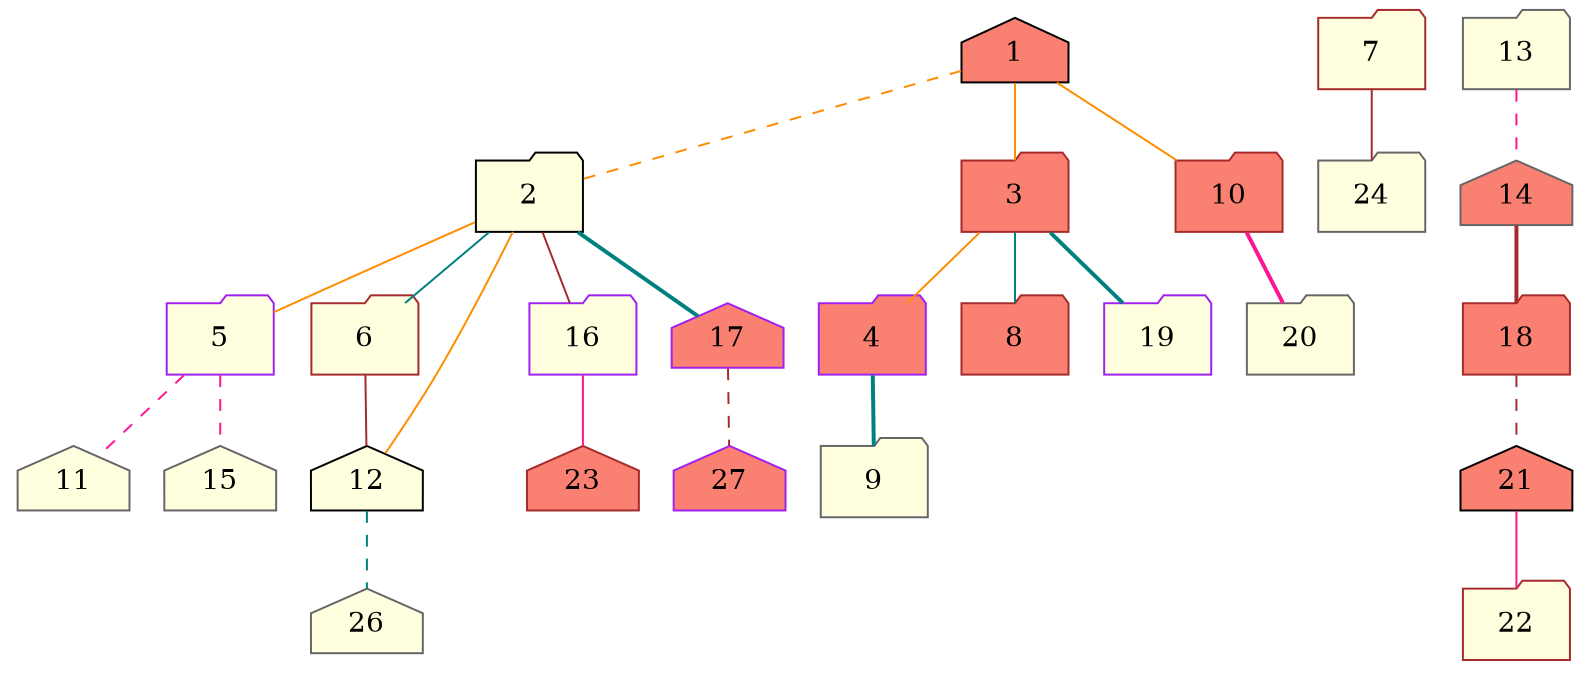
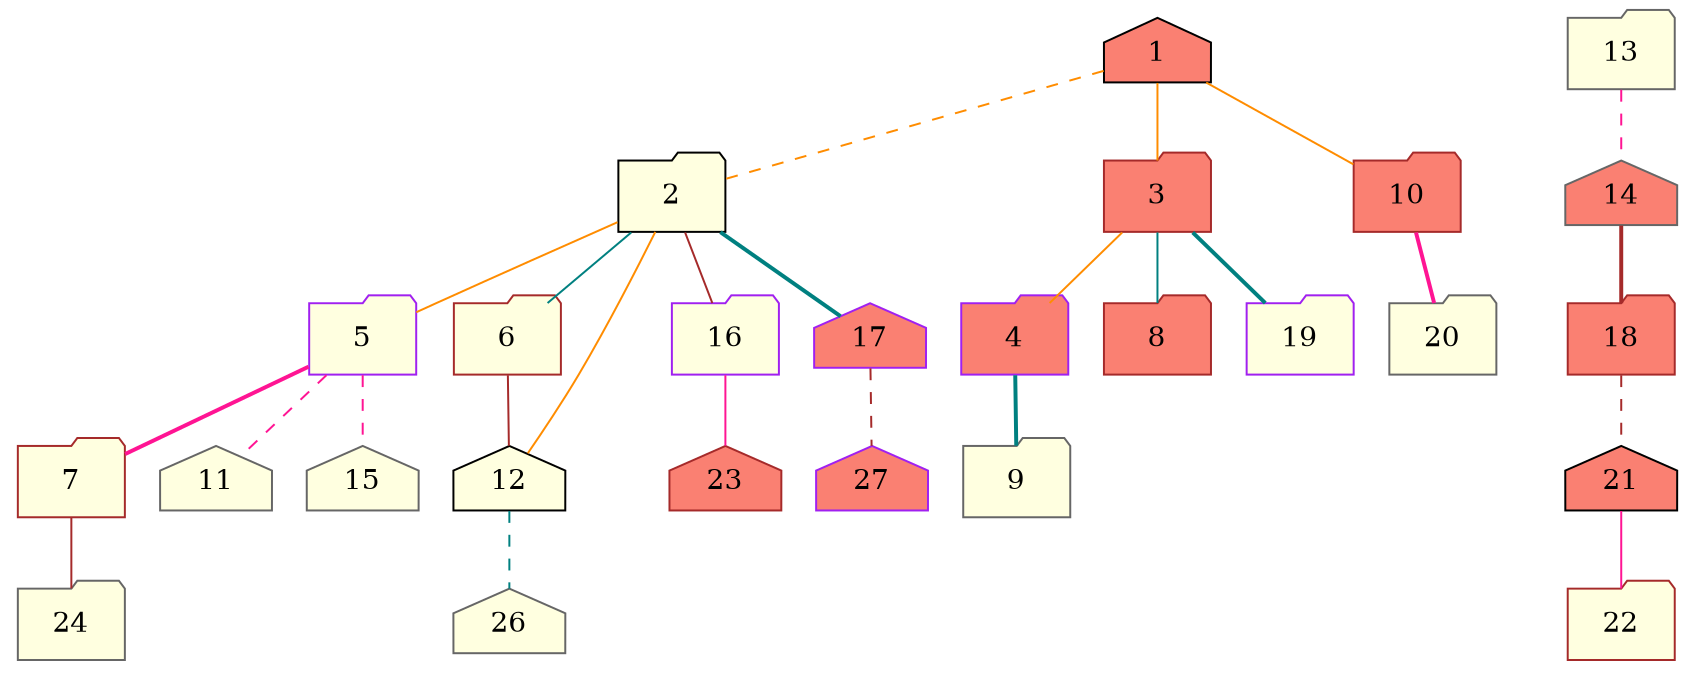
none -> (217, 410)
